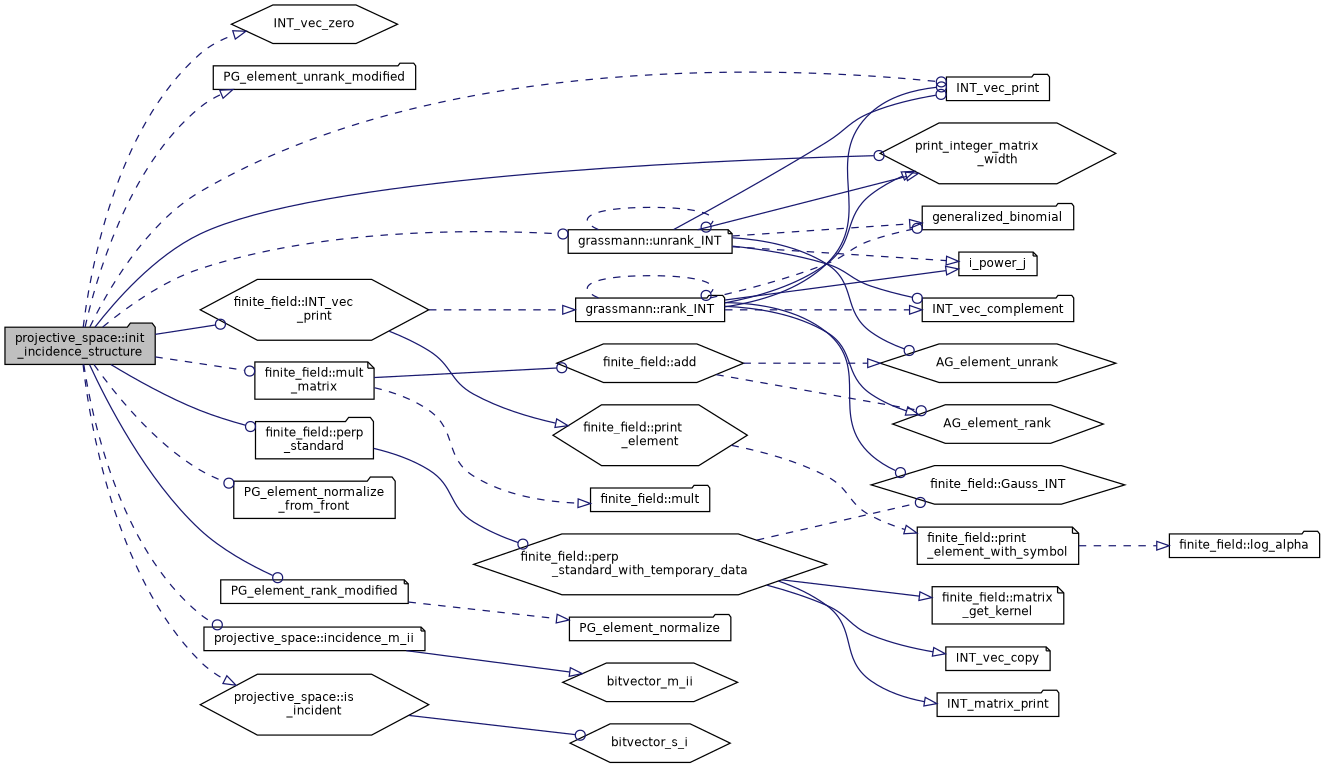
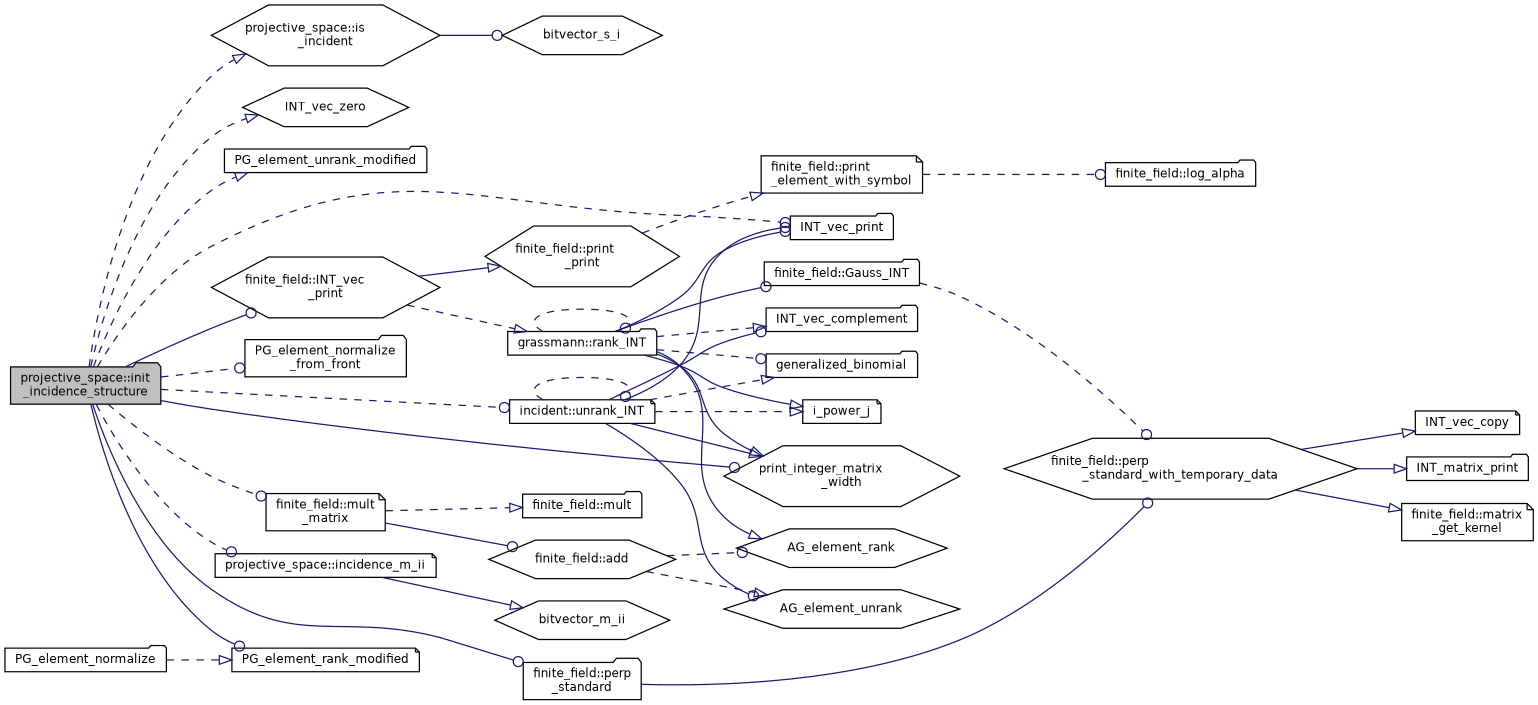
(650, 242) -> (582, 412)
(650, 435) -> (582, 256)
(998, 485) -> (842, 274)
(836, 522) -> (1040, 344)
(1118, 546) -> (1009, 174)
(482, 610) -> (193, 660)
